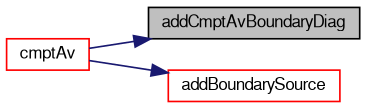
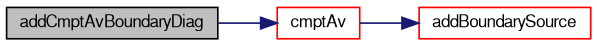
(112, 45) -> (239, 23)
